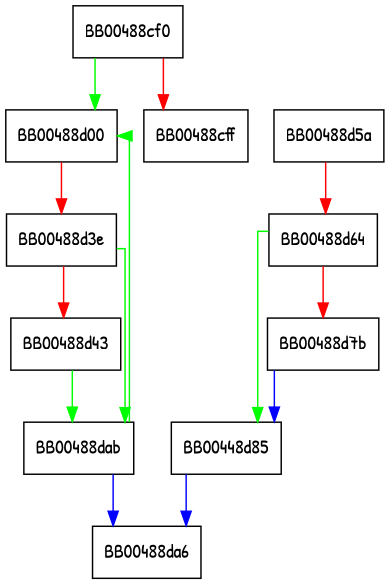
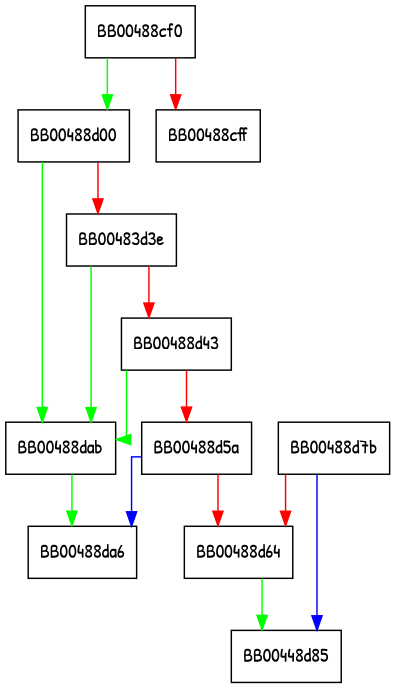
(129, 235) -> (42, 285)
(61, 240) -> (121, 240)
(323, 285) -> (286, 493)
none -> (187, 389)
(113, 493) -> (72, 493)
(186, 493) -> (132, 480)
